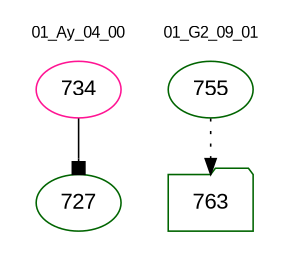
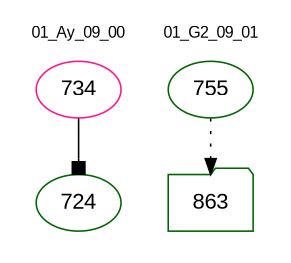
(79, 34) -> (79, 34)
(79, 203) -> (79, 203)
(211, 203) -> (211, 203)
